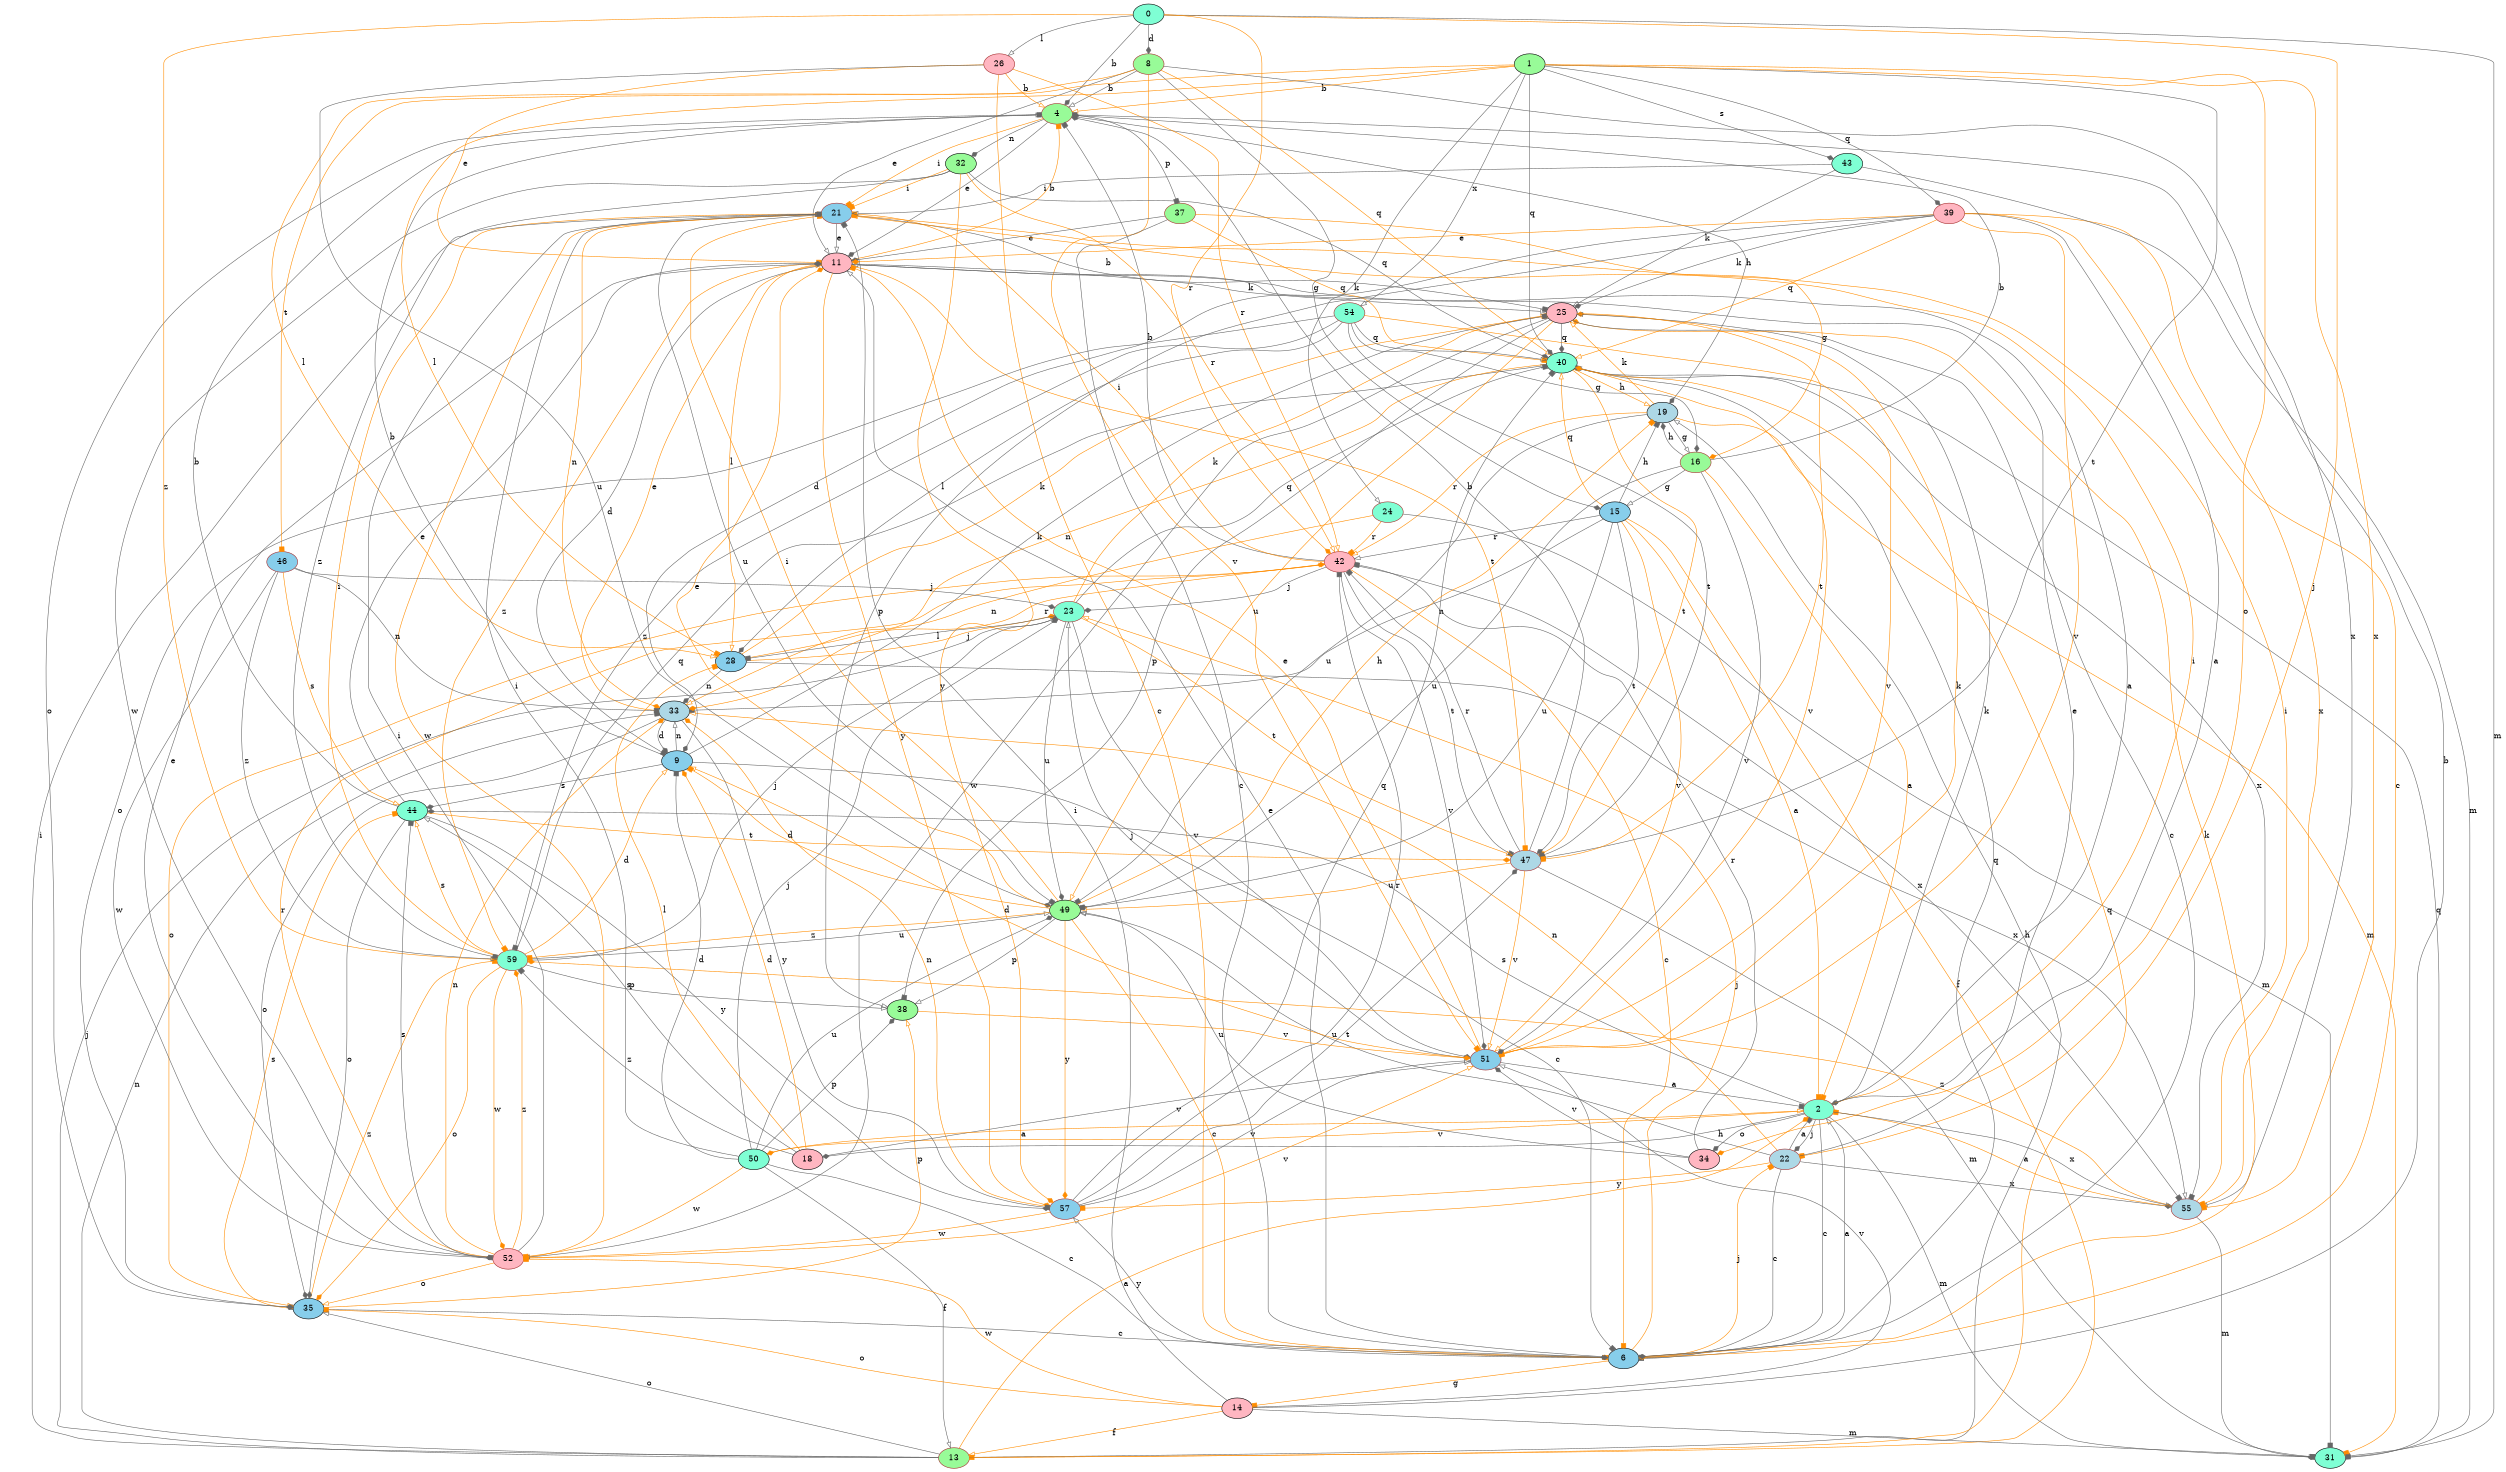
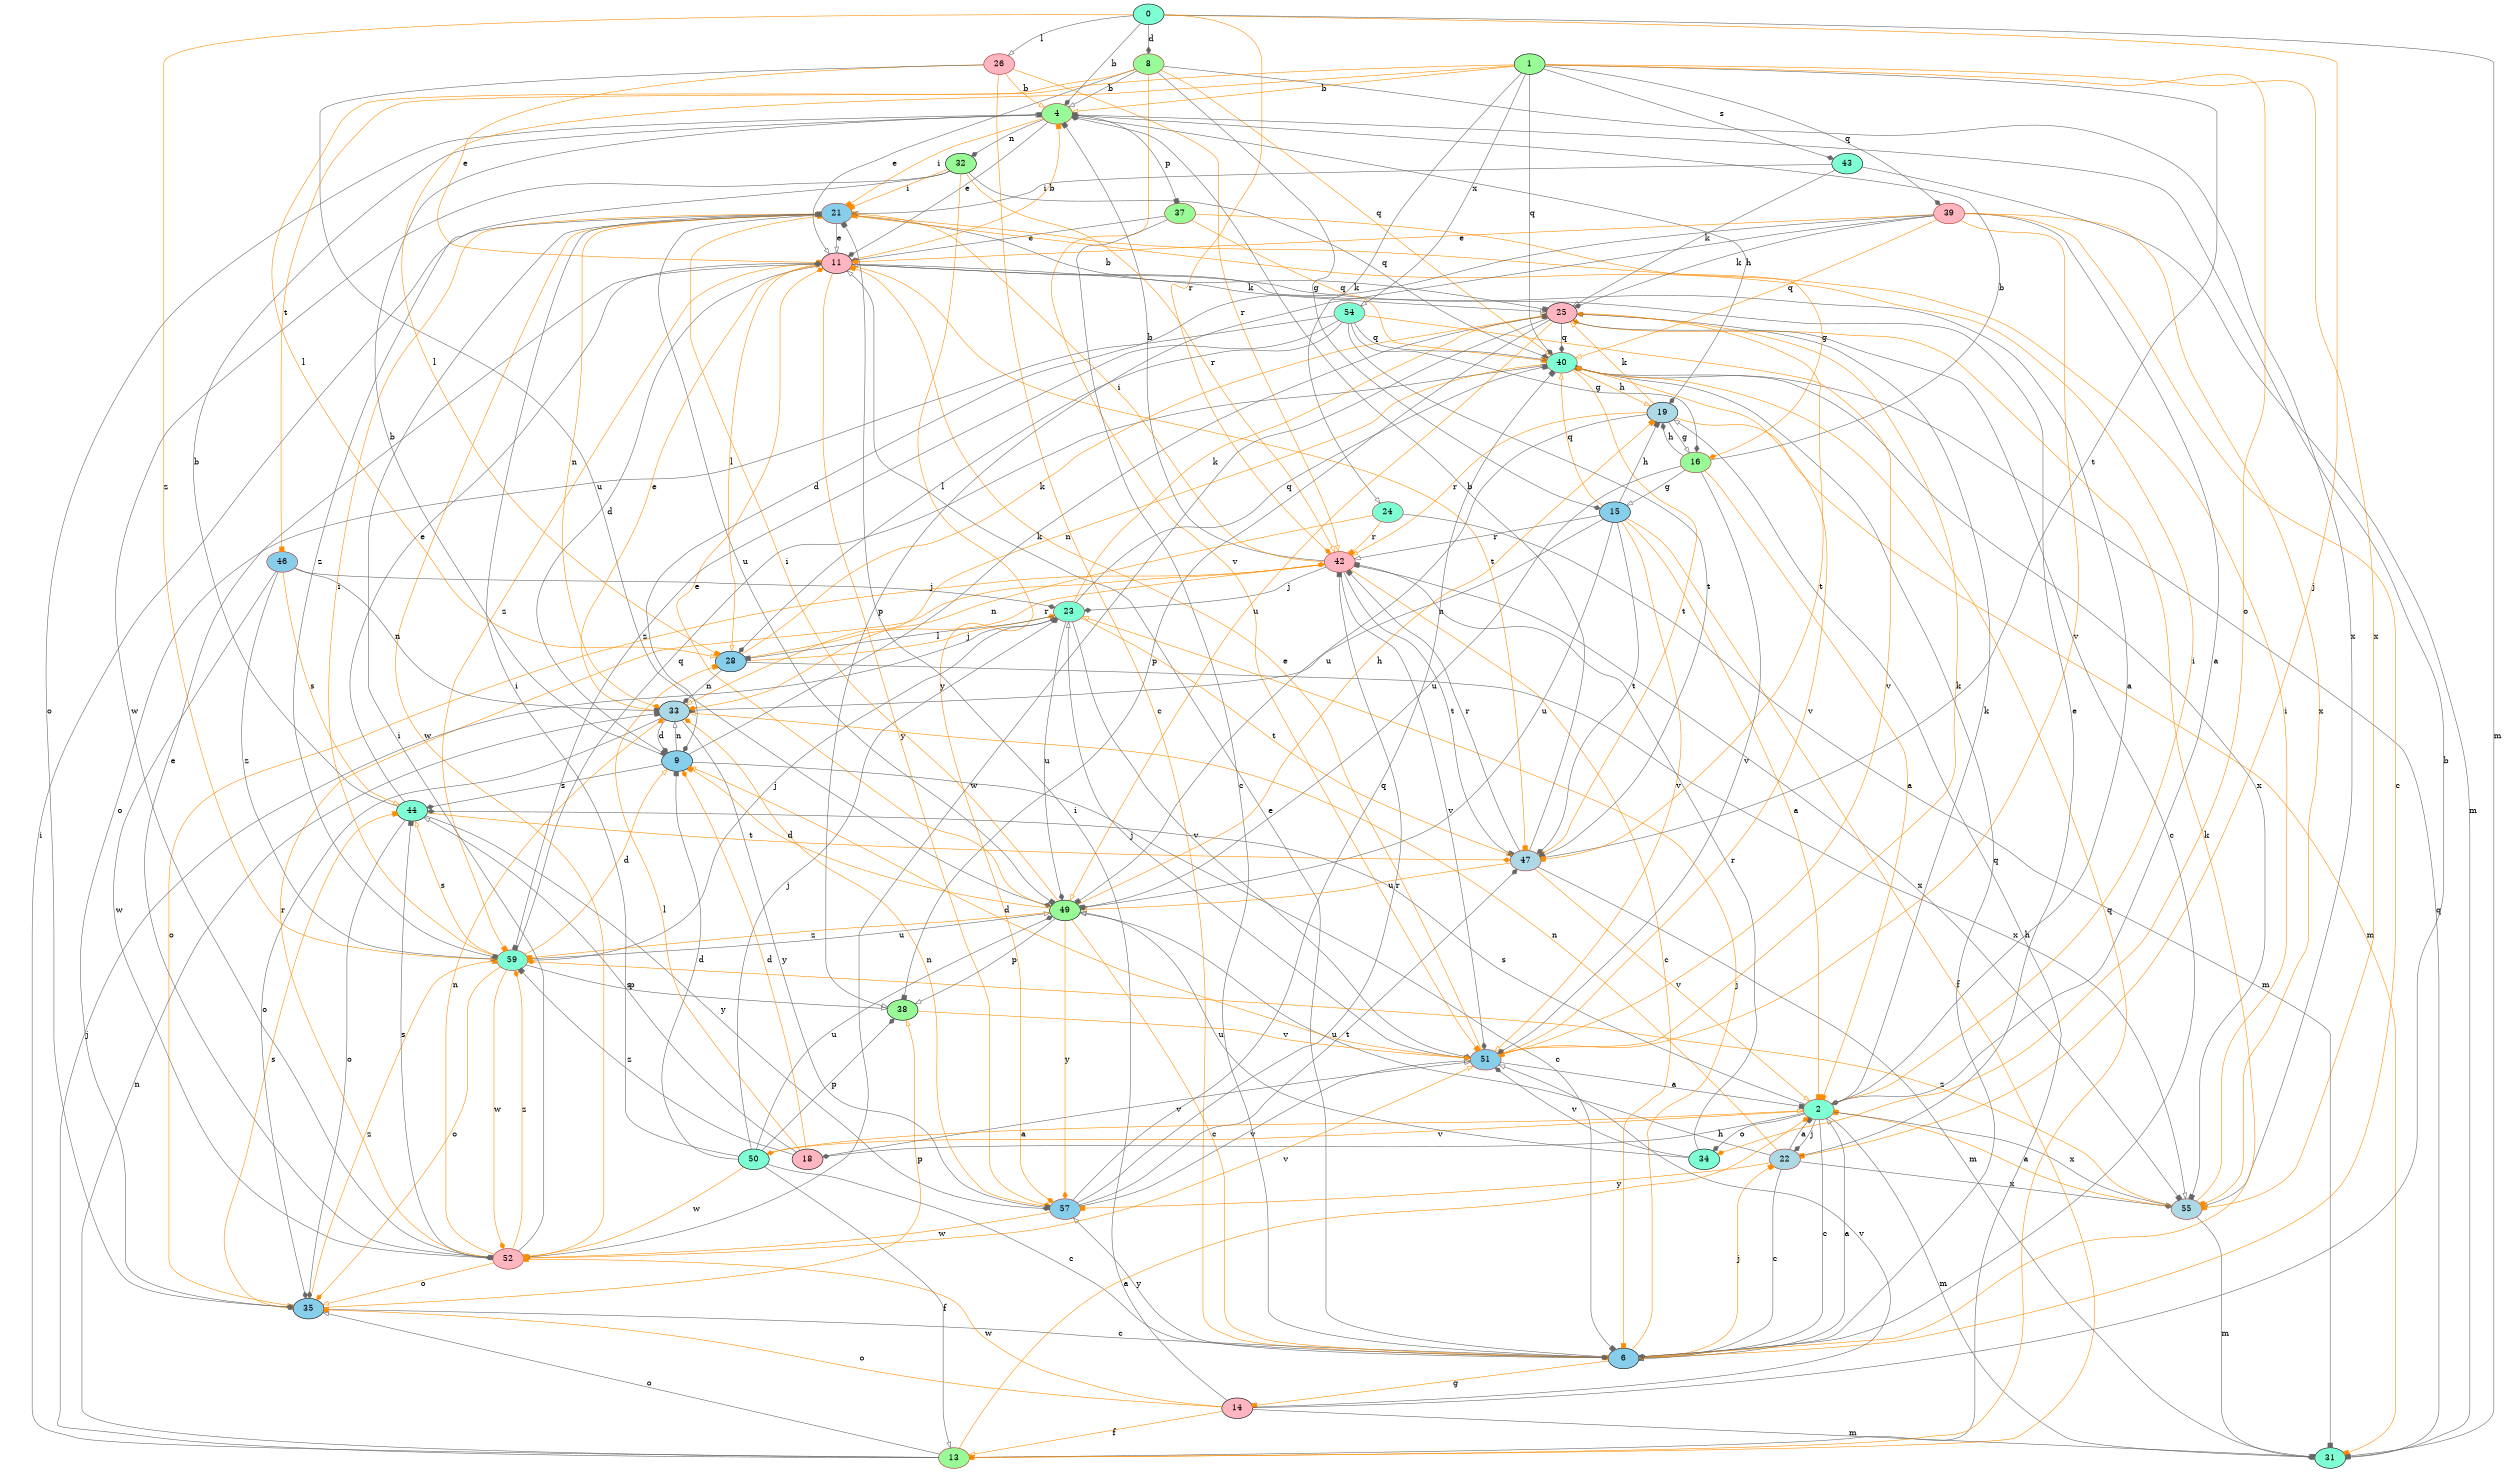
(1562, 363) -> (1562, 363)
(772, 785) -> (772, 785)
(1512, 958) -> (1677, 989)
(1704, 1159) -> (1704, 1159)
